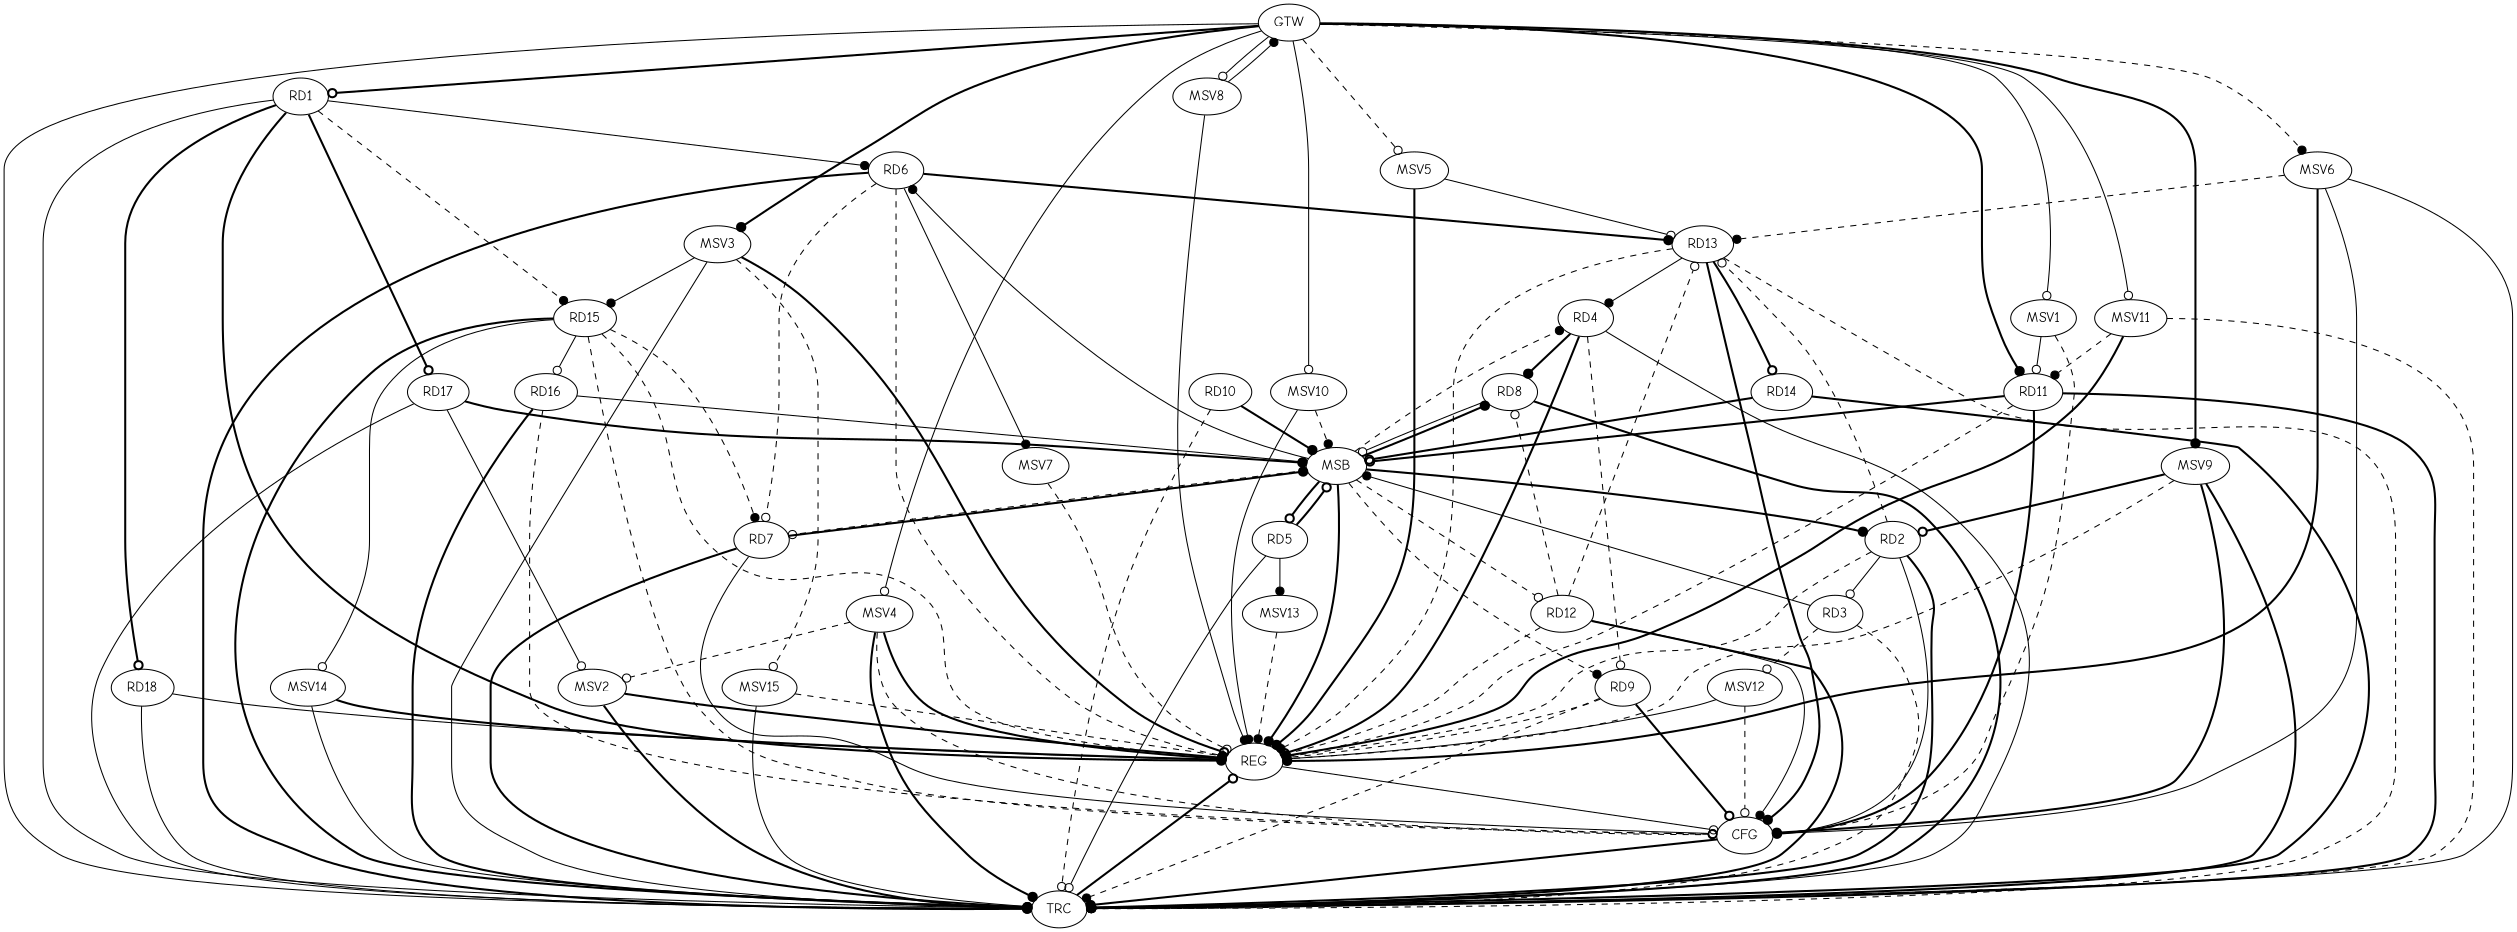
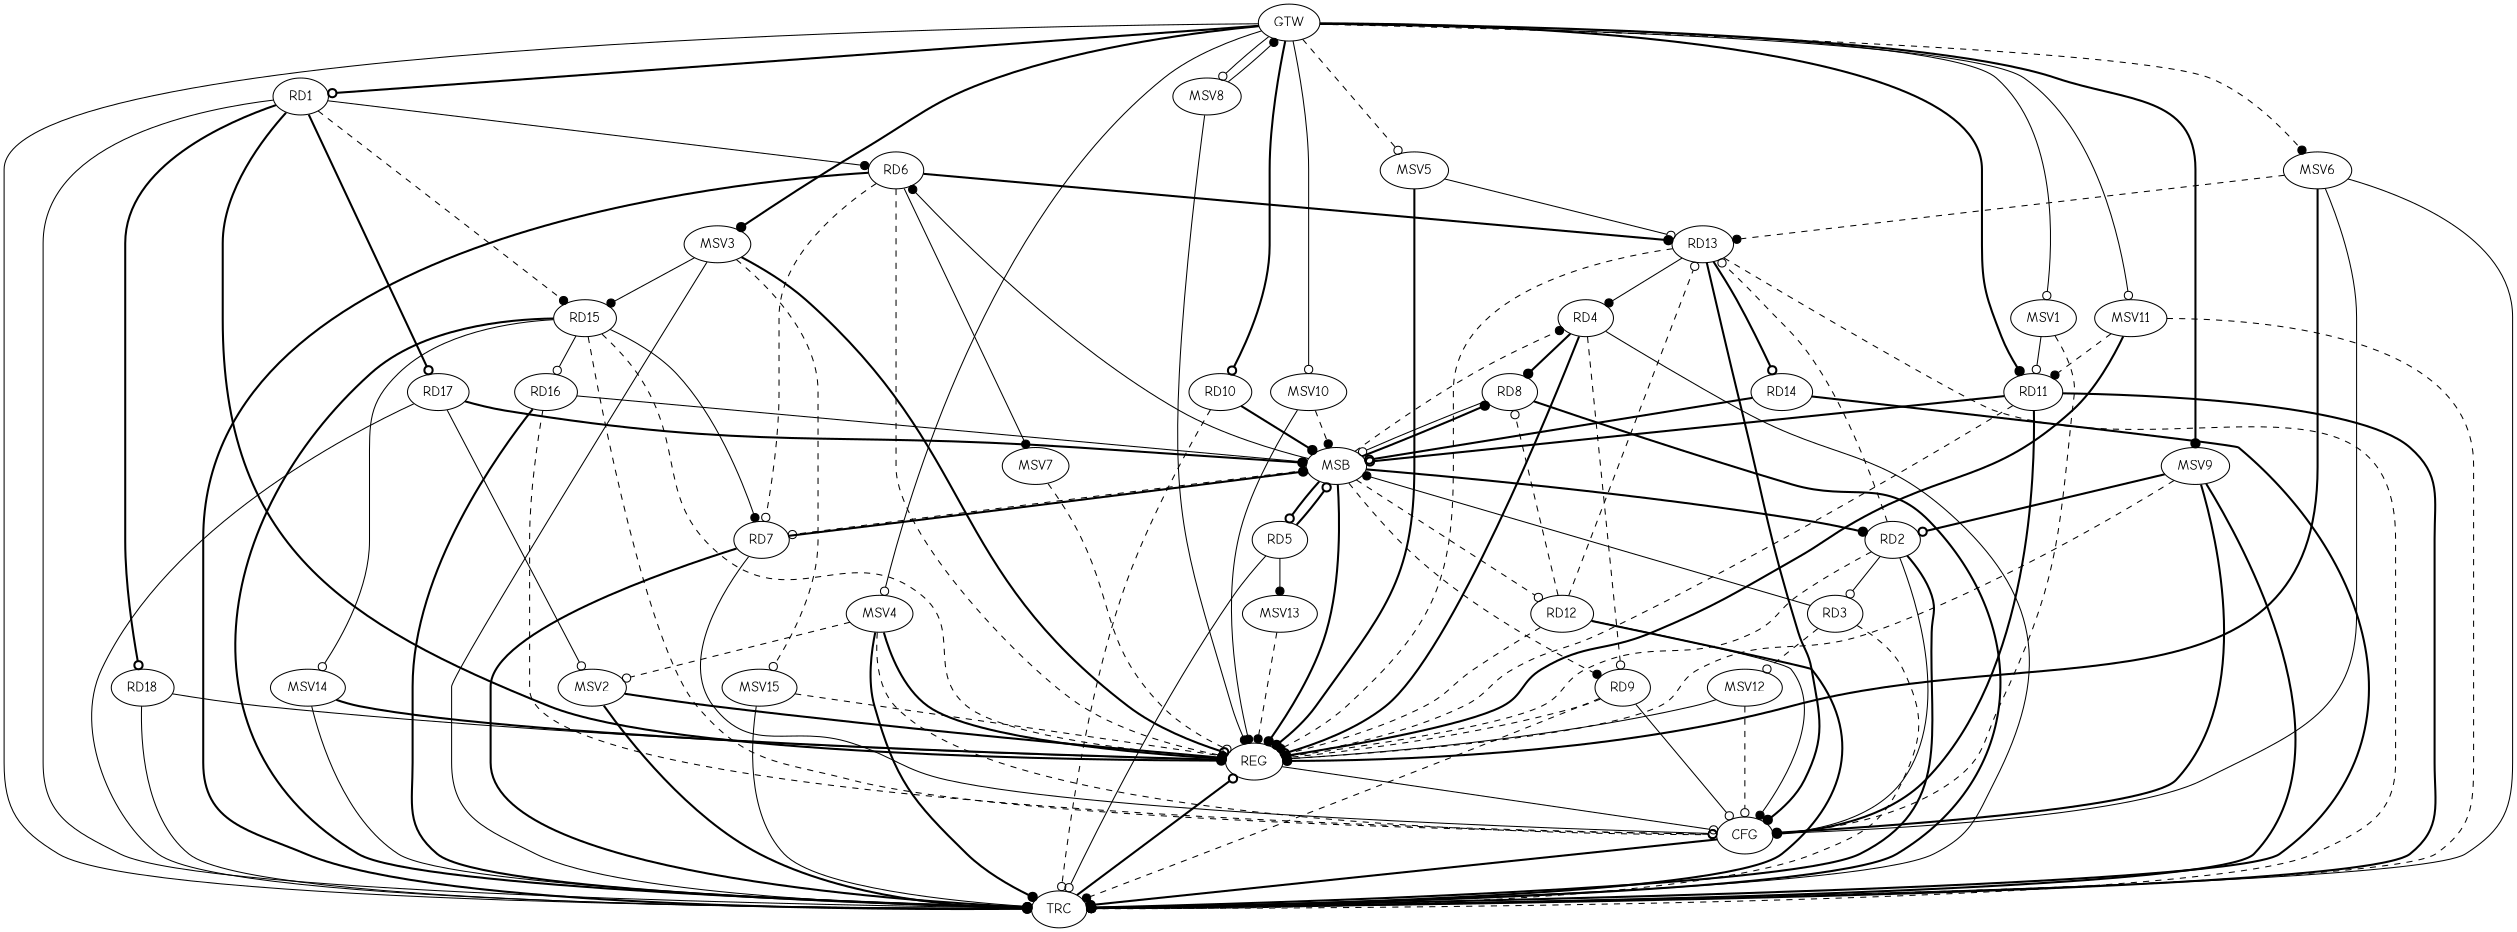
none -> (1270, 198)
(698, 401) -> (698, 401)
(1681, 758) -> (1681, 758)
